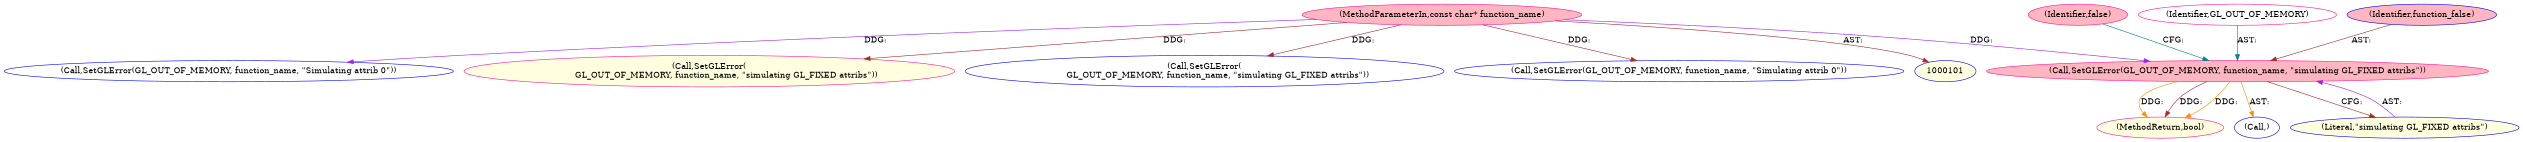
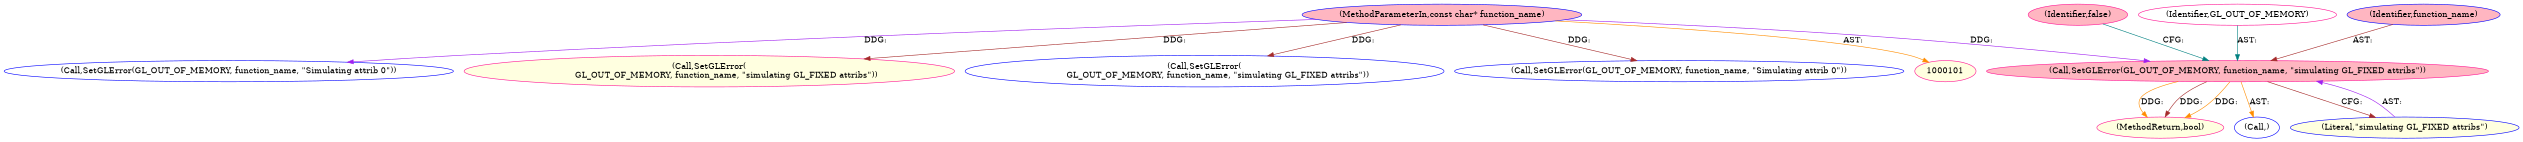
(1442, 15) -> (1442, 15)
(2422, 15) -> (2424, 15)
(1740, 34) -> (1740, 34)
(1945, 71) -> (1945, 71)
